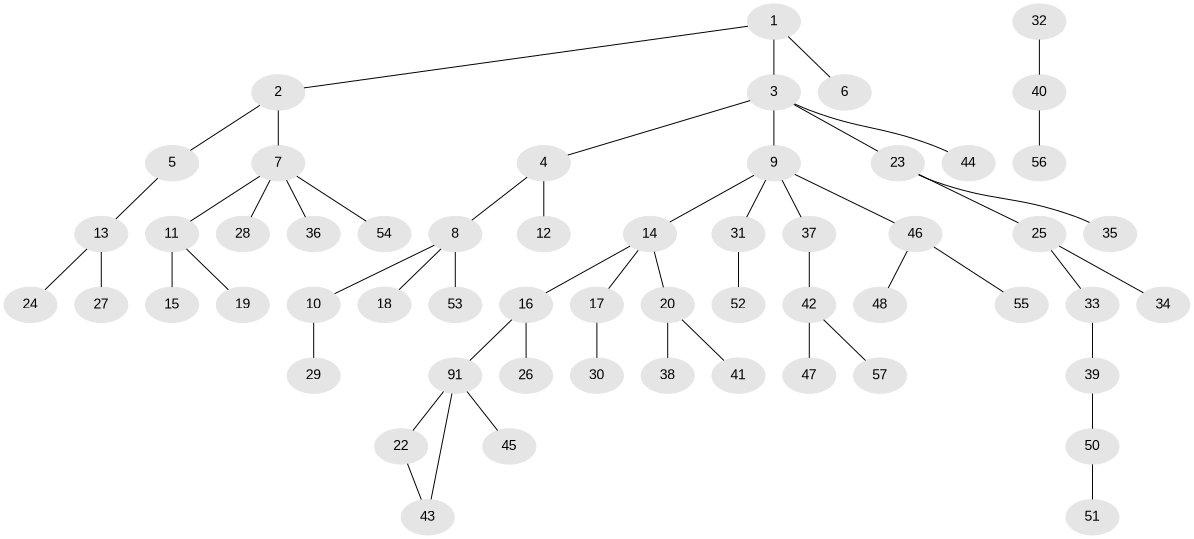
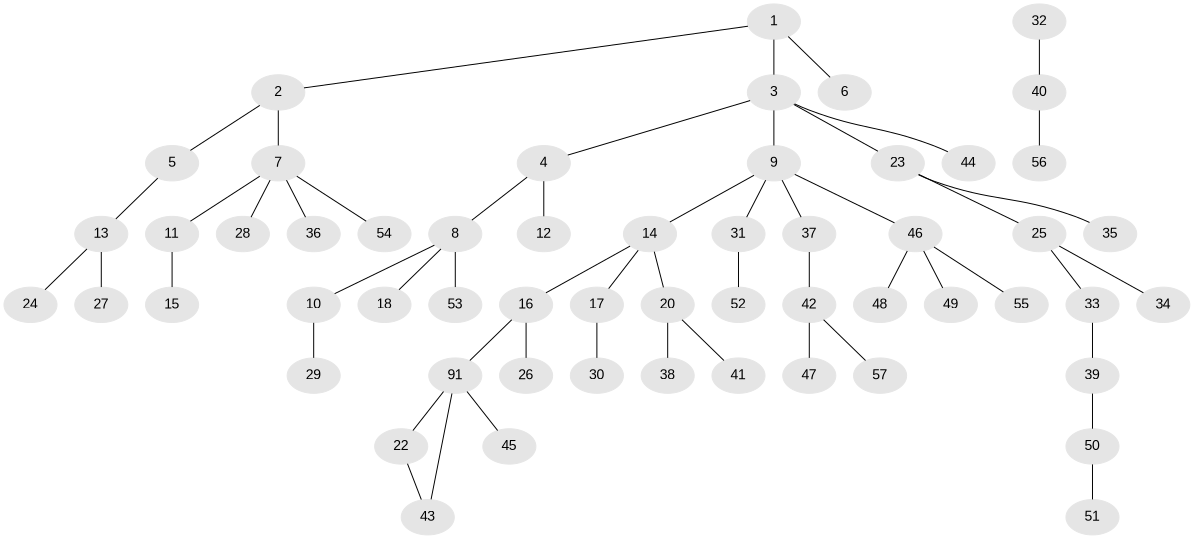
(243, 305) -> none
none -> (951, 305)
